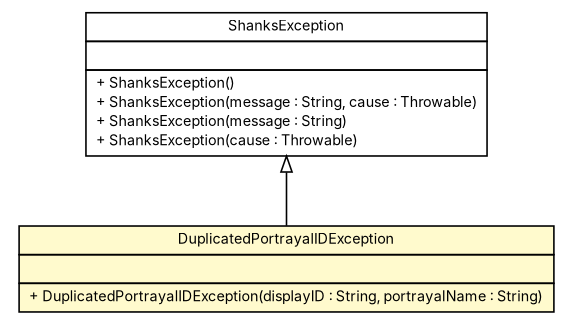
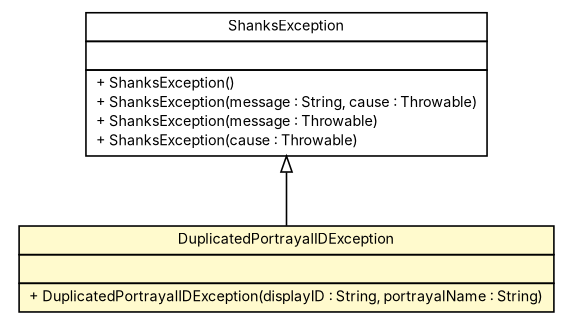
(222, 122) -> (237, 122)
